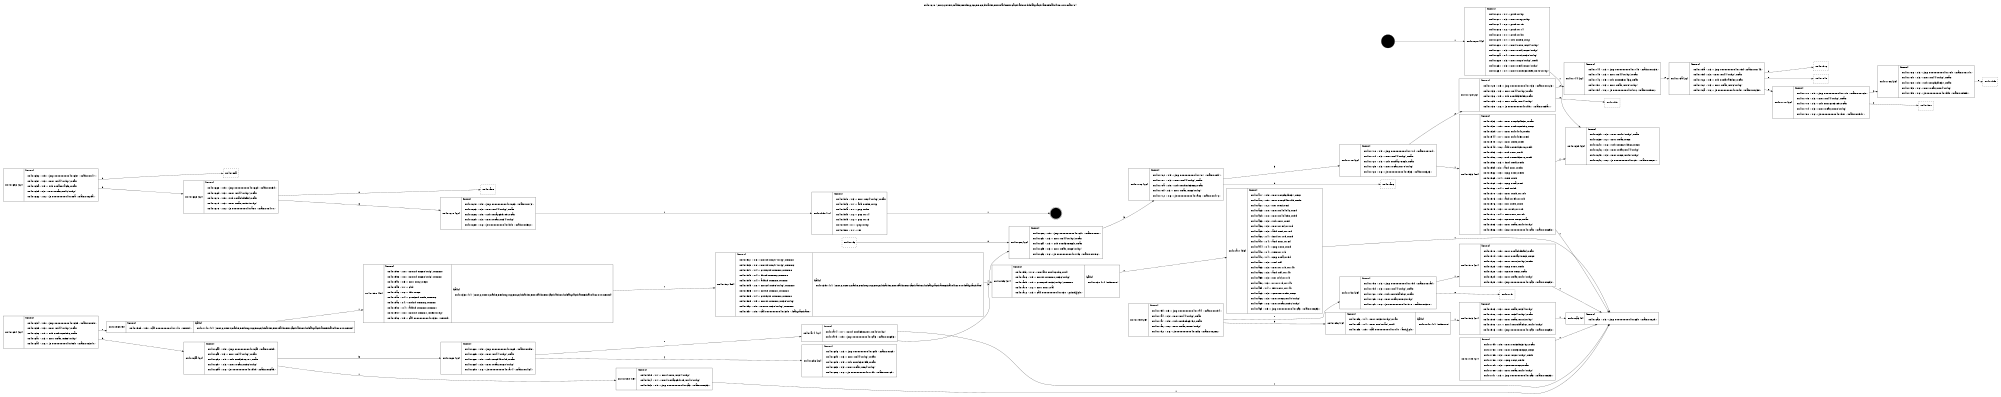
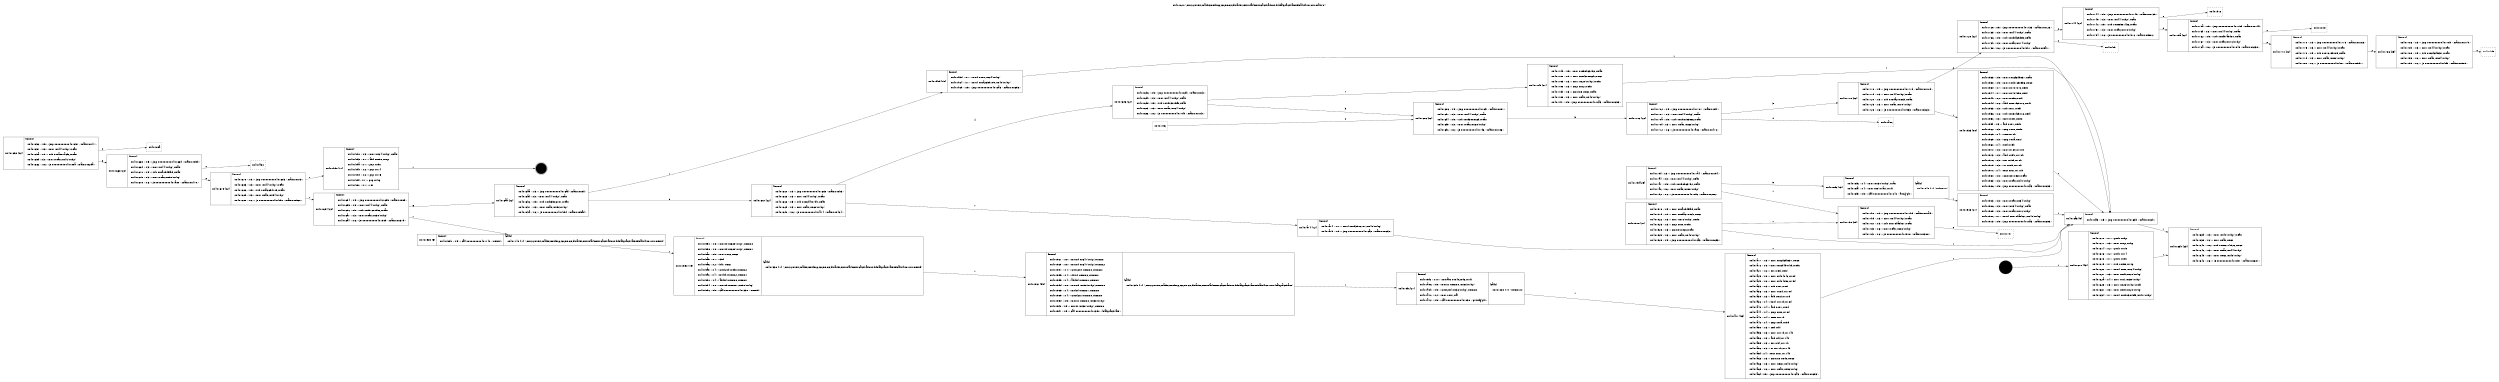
(1788, 70) -> (2182, 15)
none -> (1366, 94)
(1926, 106) -> none
(1560, 160) -> (2152, 228)
none -> (309, 199)
(1447, 279) -> (1779, 223)
(978, 323) -> (1310, 110)
